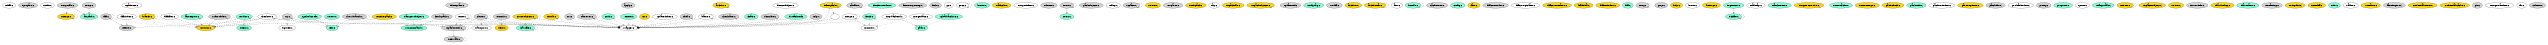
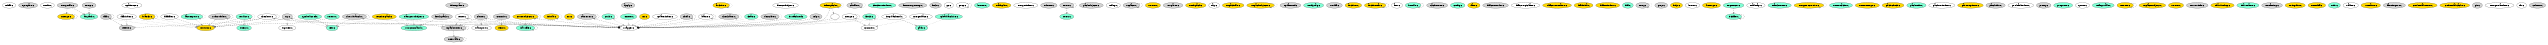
(570, 17) -> (570, 17)
